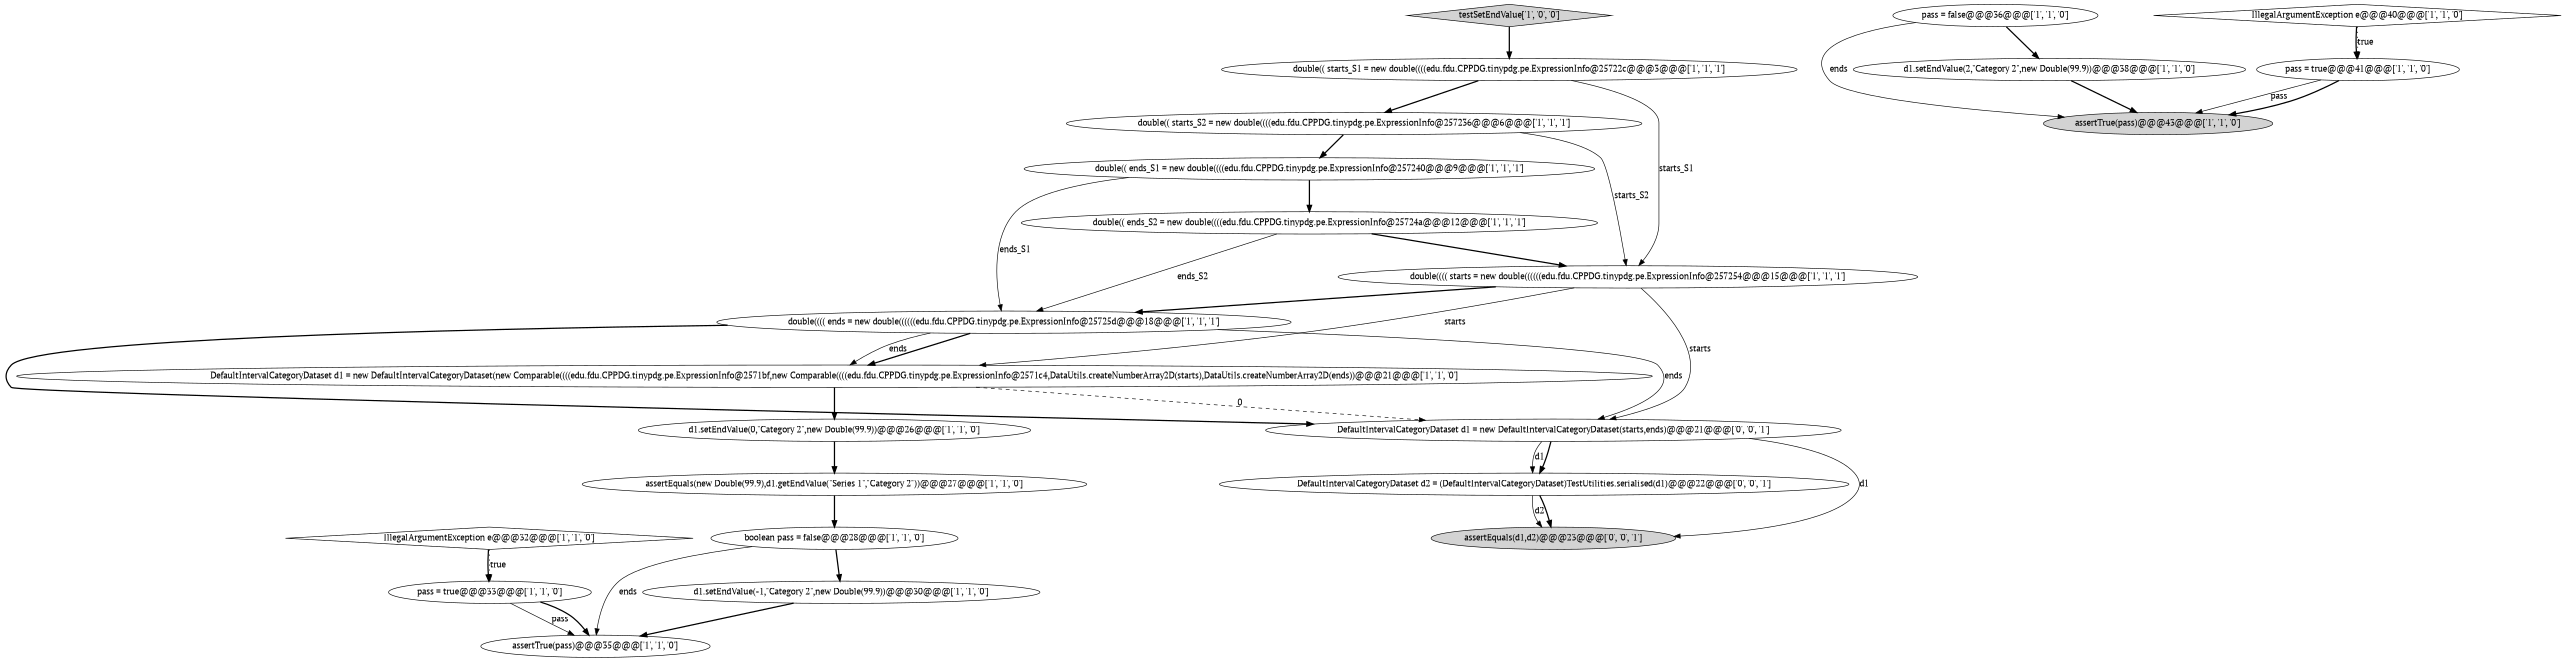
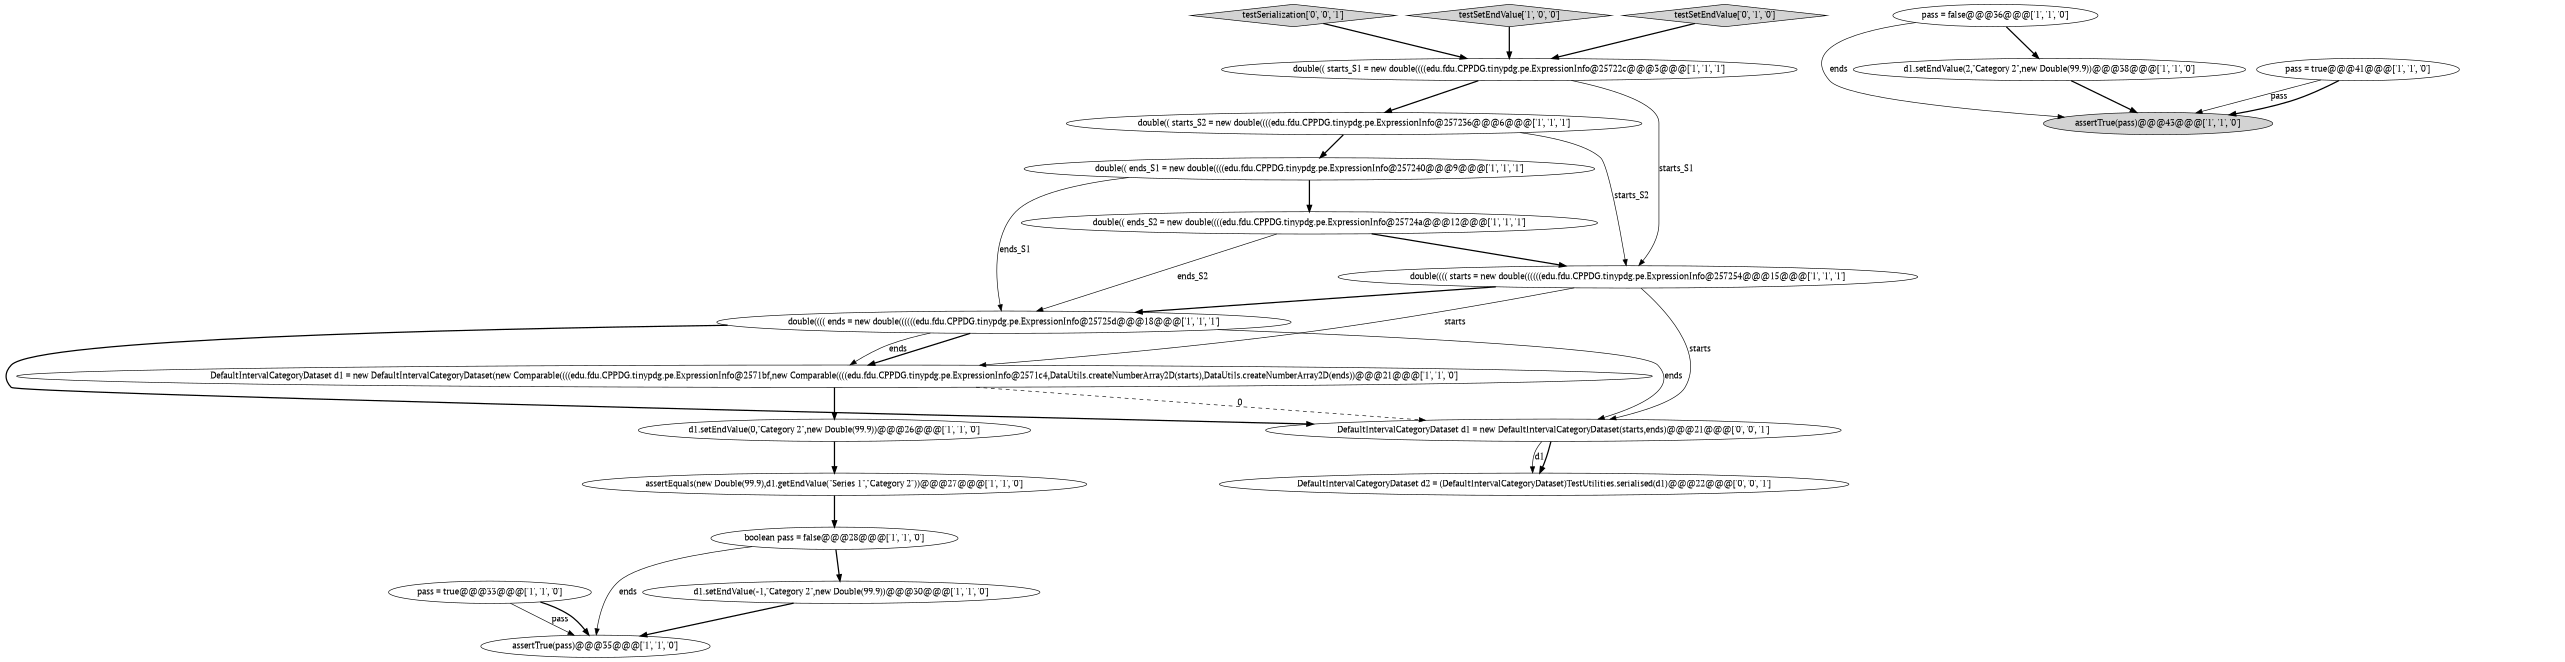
none -> (1293, 16)
none -> (1725, 16)
(2357, 16) -> none
(489, 538) -> none
(1553, 538) -> none
